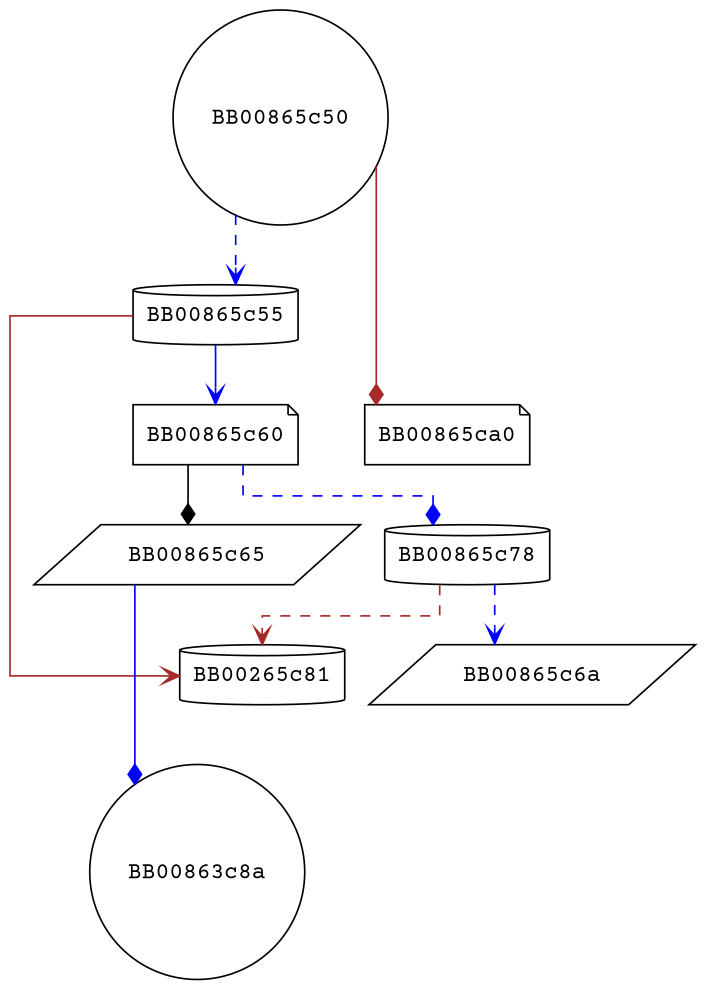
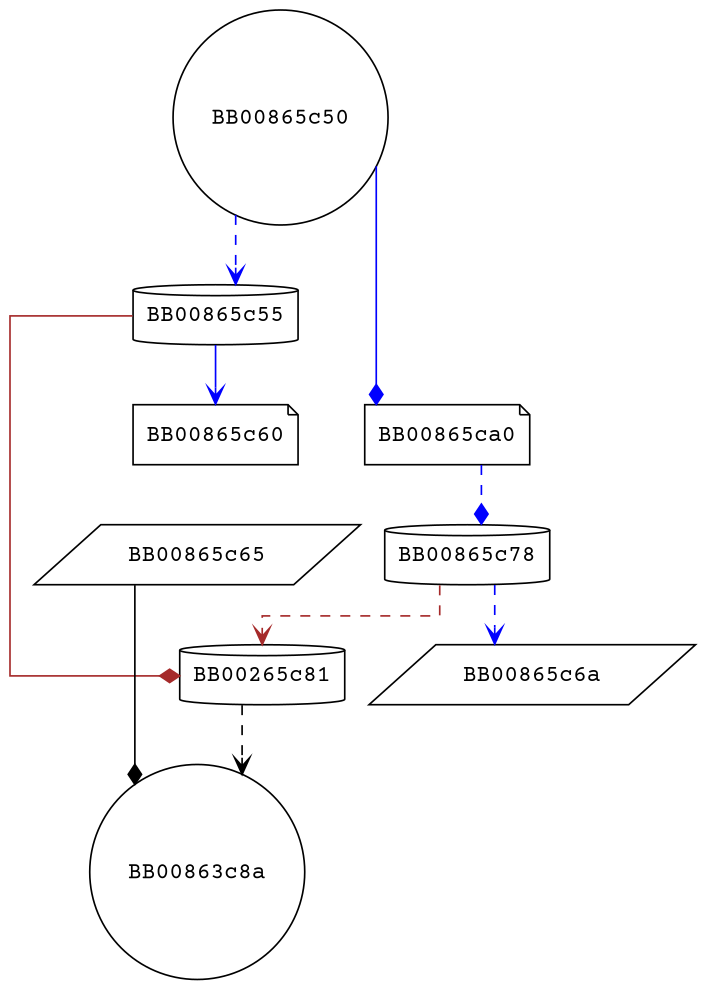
(376, 275) -> (376, 275)
(188, 485) -> none
(327, 496) -> (481, 485)
(10, 511) -> (10, 511)
(135, 666) -> (135, 666)
none -> (242, 731)
